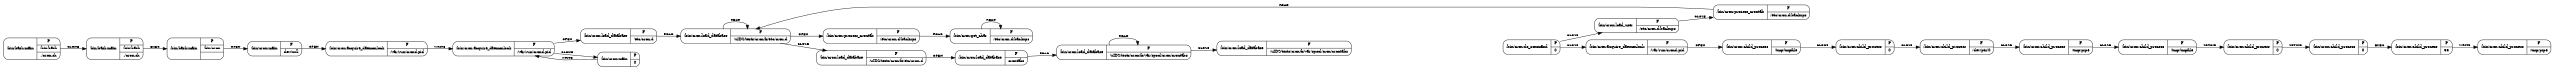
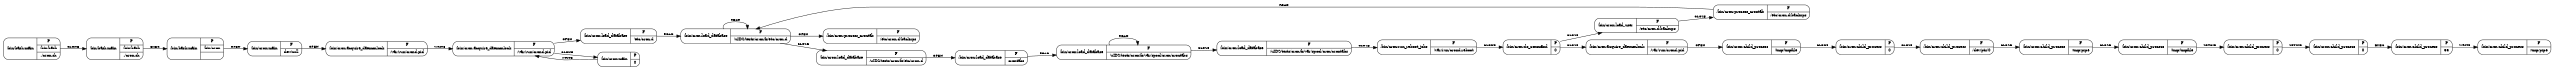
(991, 36) -> none
none -> (1427, 47)
